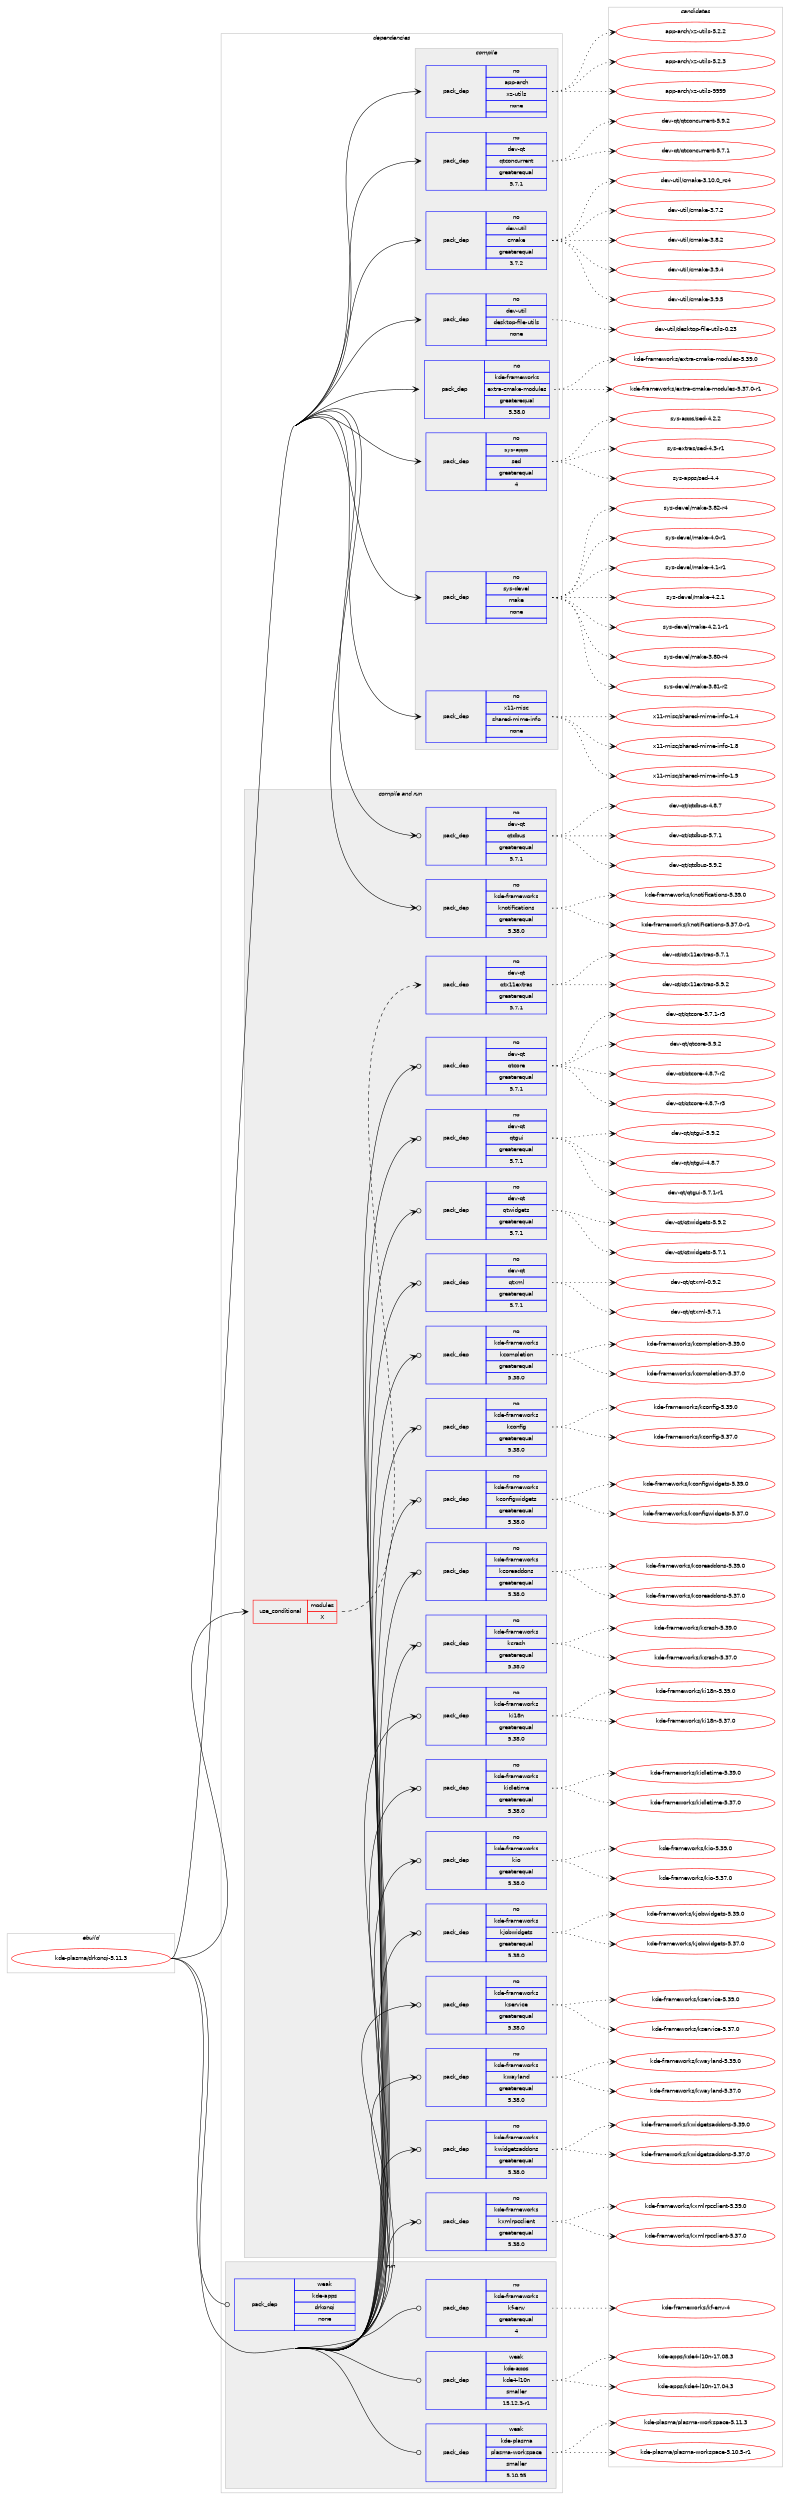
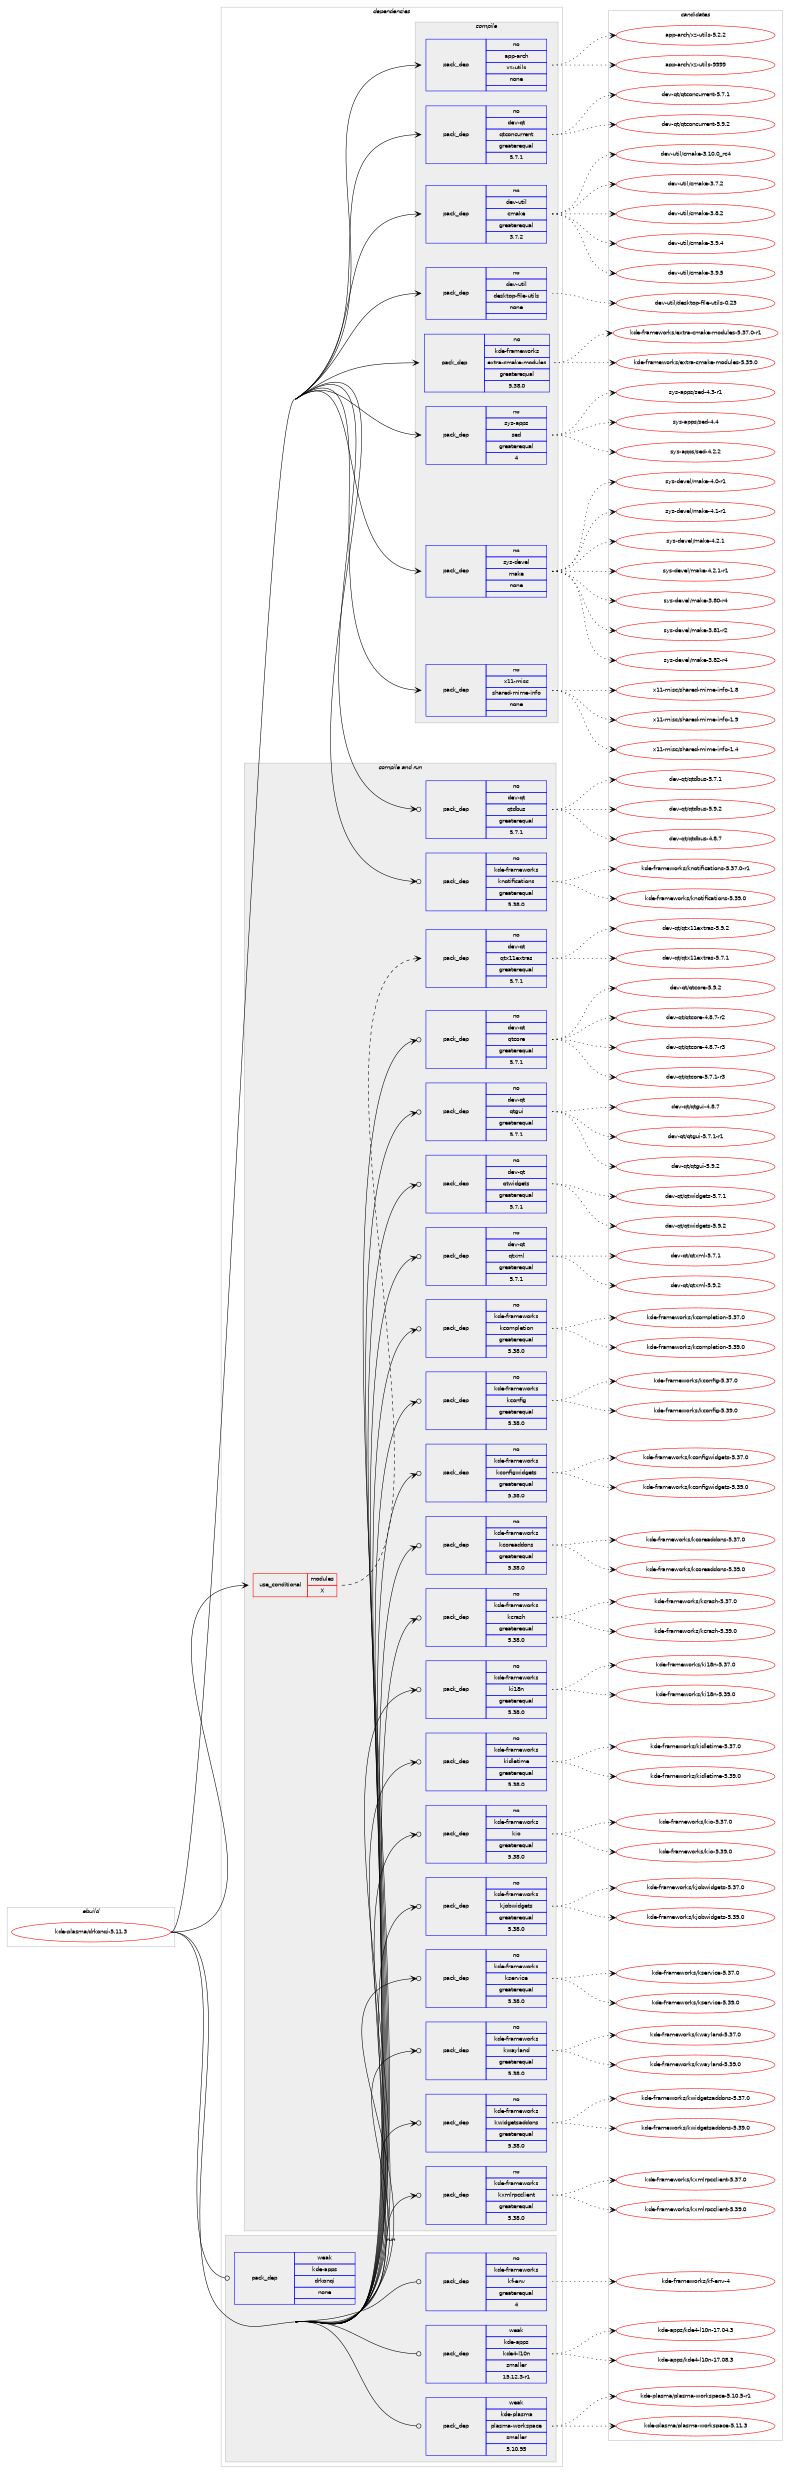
(696, 62) -> none
(696, 449) -> (696, 393)
(696, 1283) -> (696, 1286)
